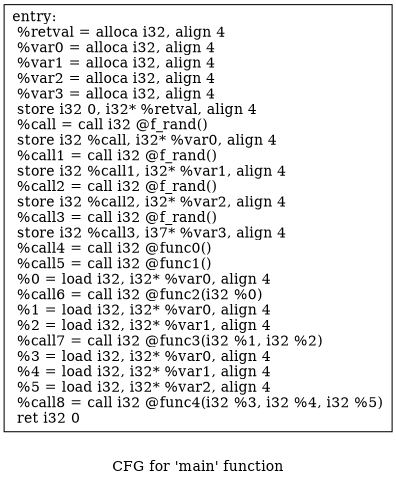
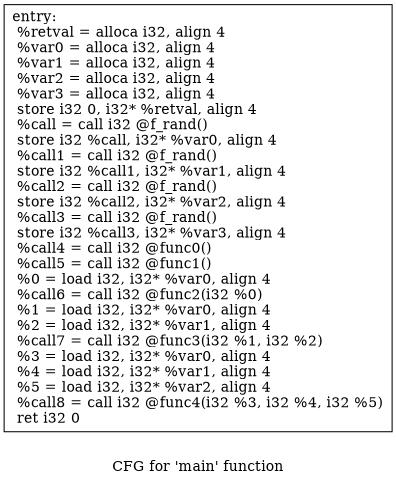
(150, 233) -> (150, 233)
